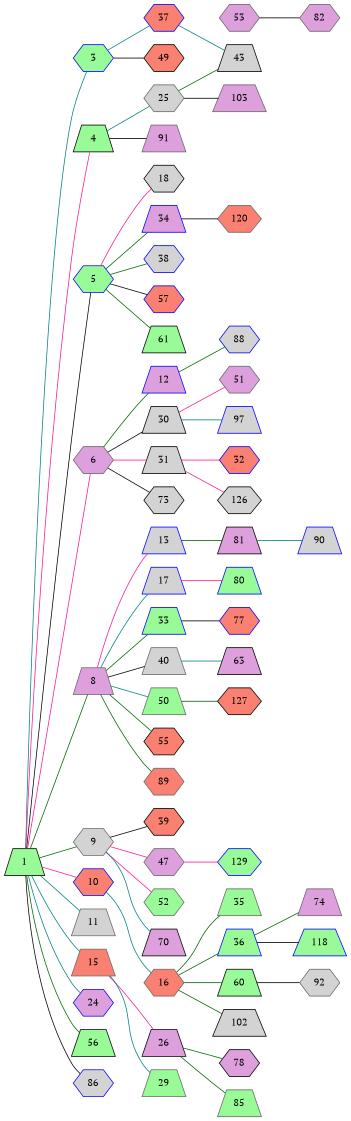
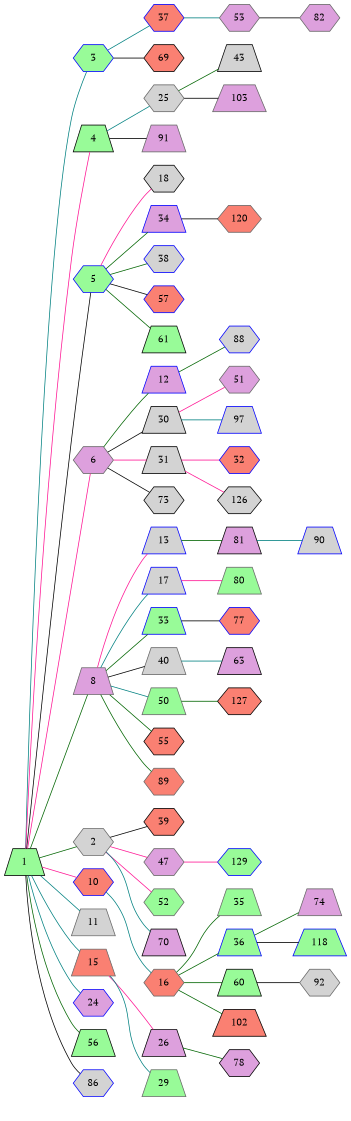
(202, 38) -> (202, 18)
(164, 58) -> (164, 58)
(239, 581) -> (239, 581)
(93, 842) -> (93, 842)
(239, 1023) -> (239, 1023)
(239, 1103) -> none
